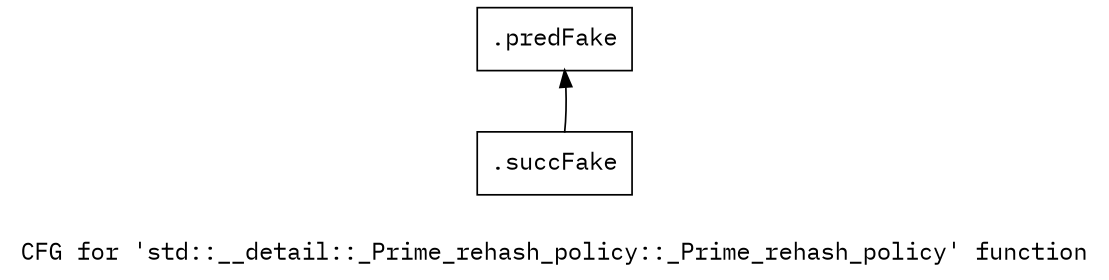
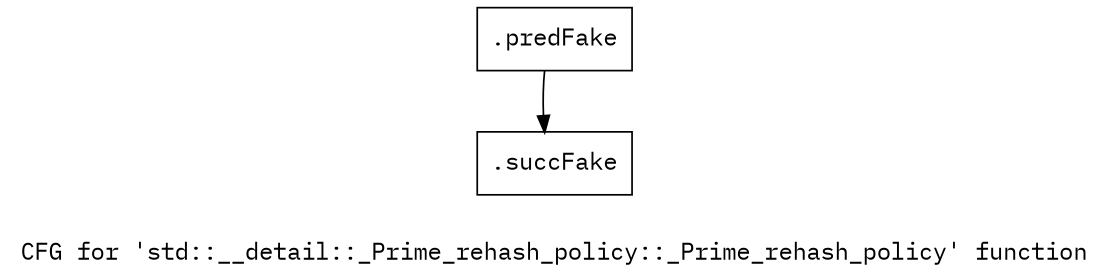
(566, 110) -> (543, 93)
